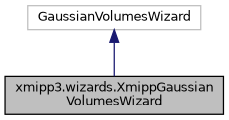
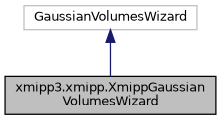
(114, 95) -> (110, 95)
